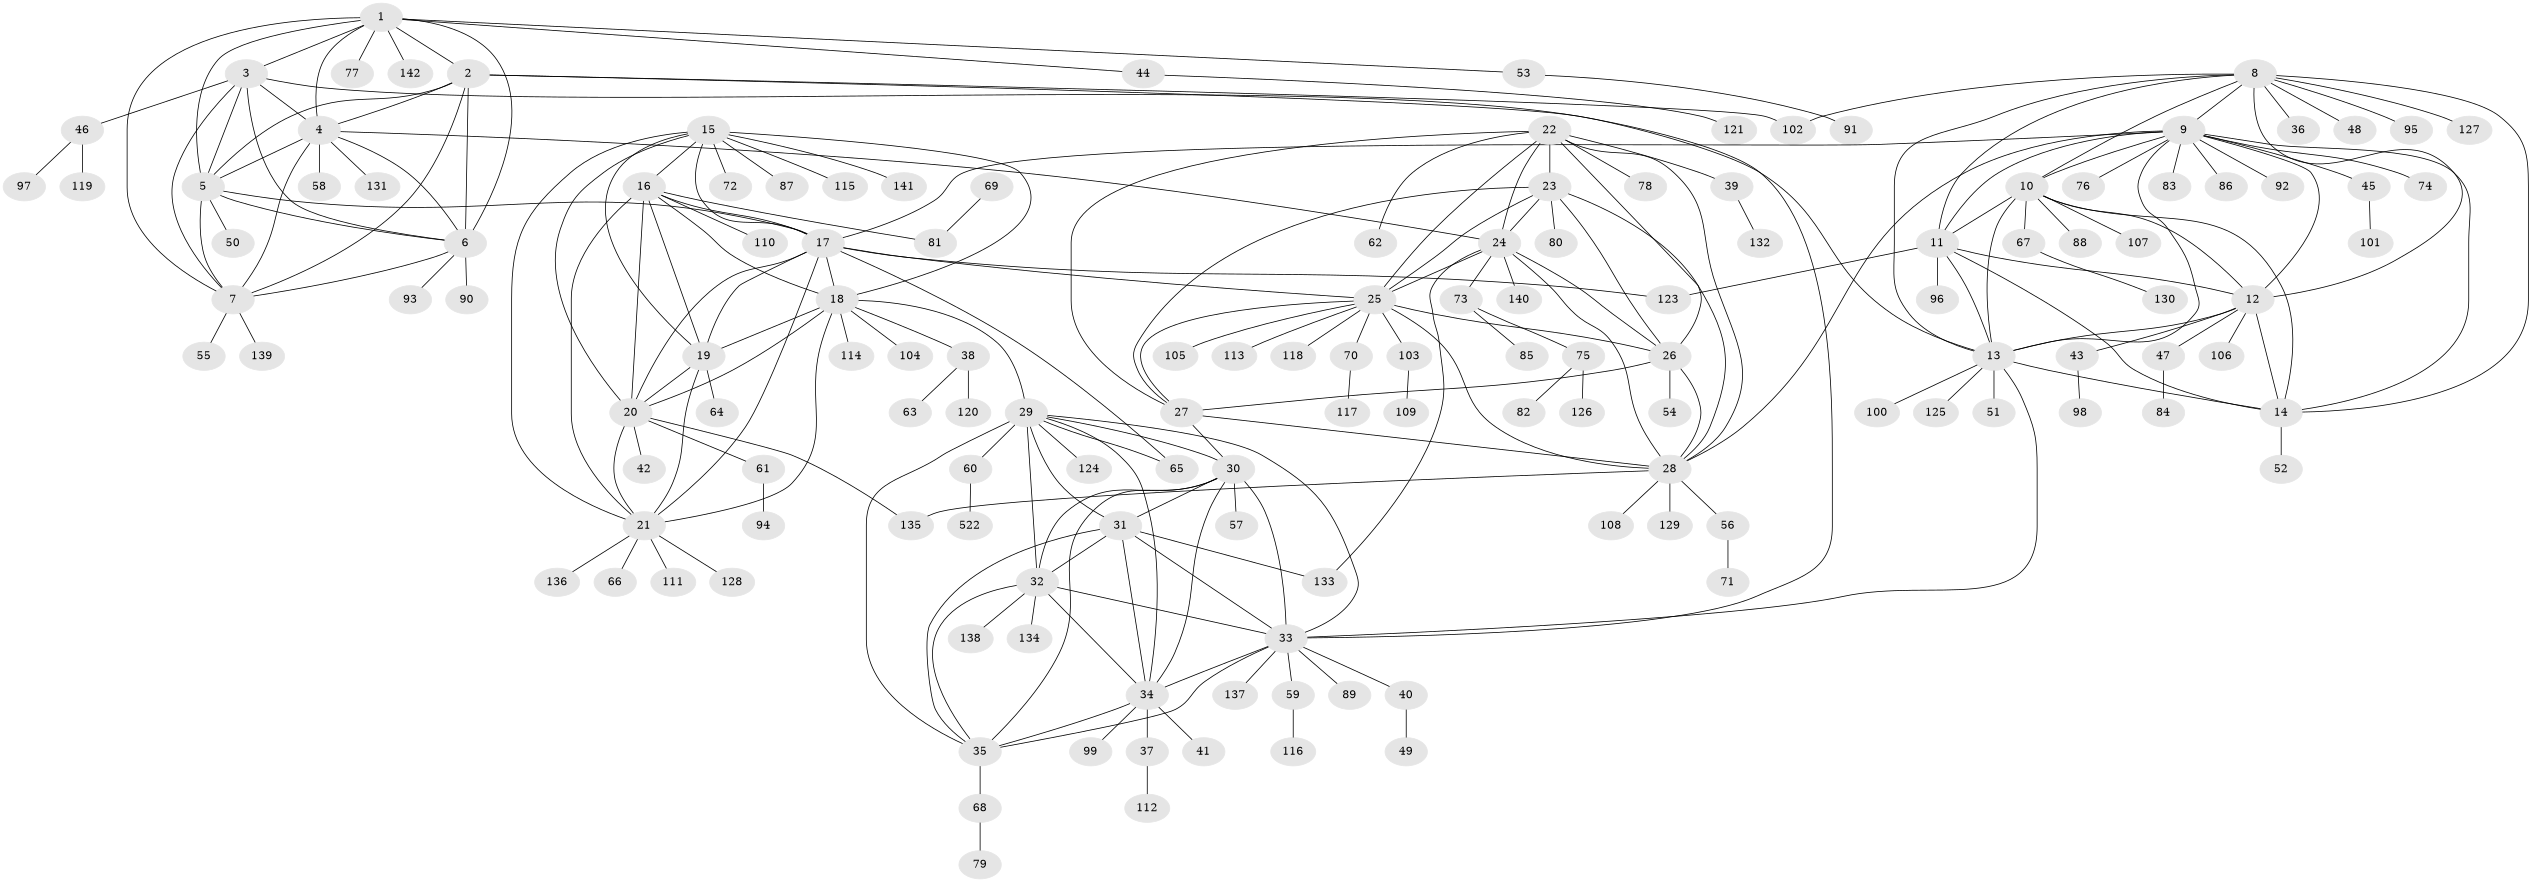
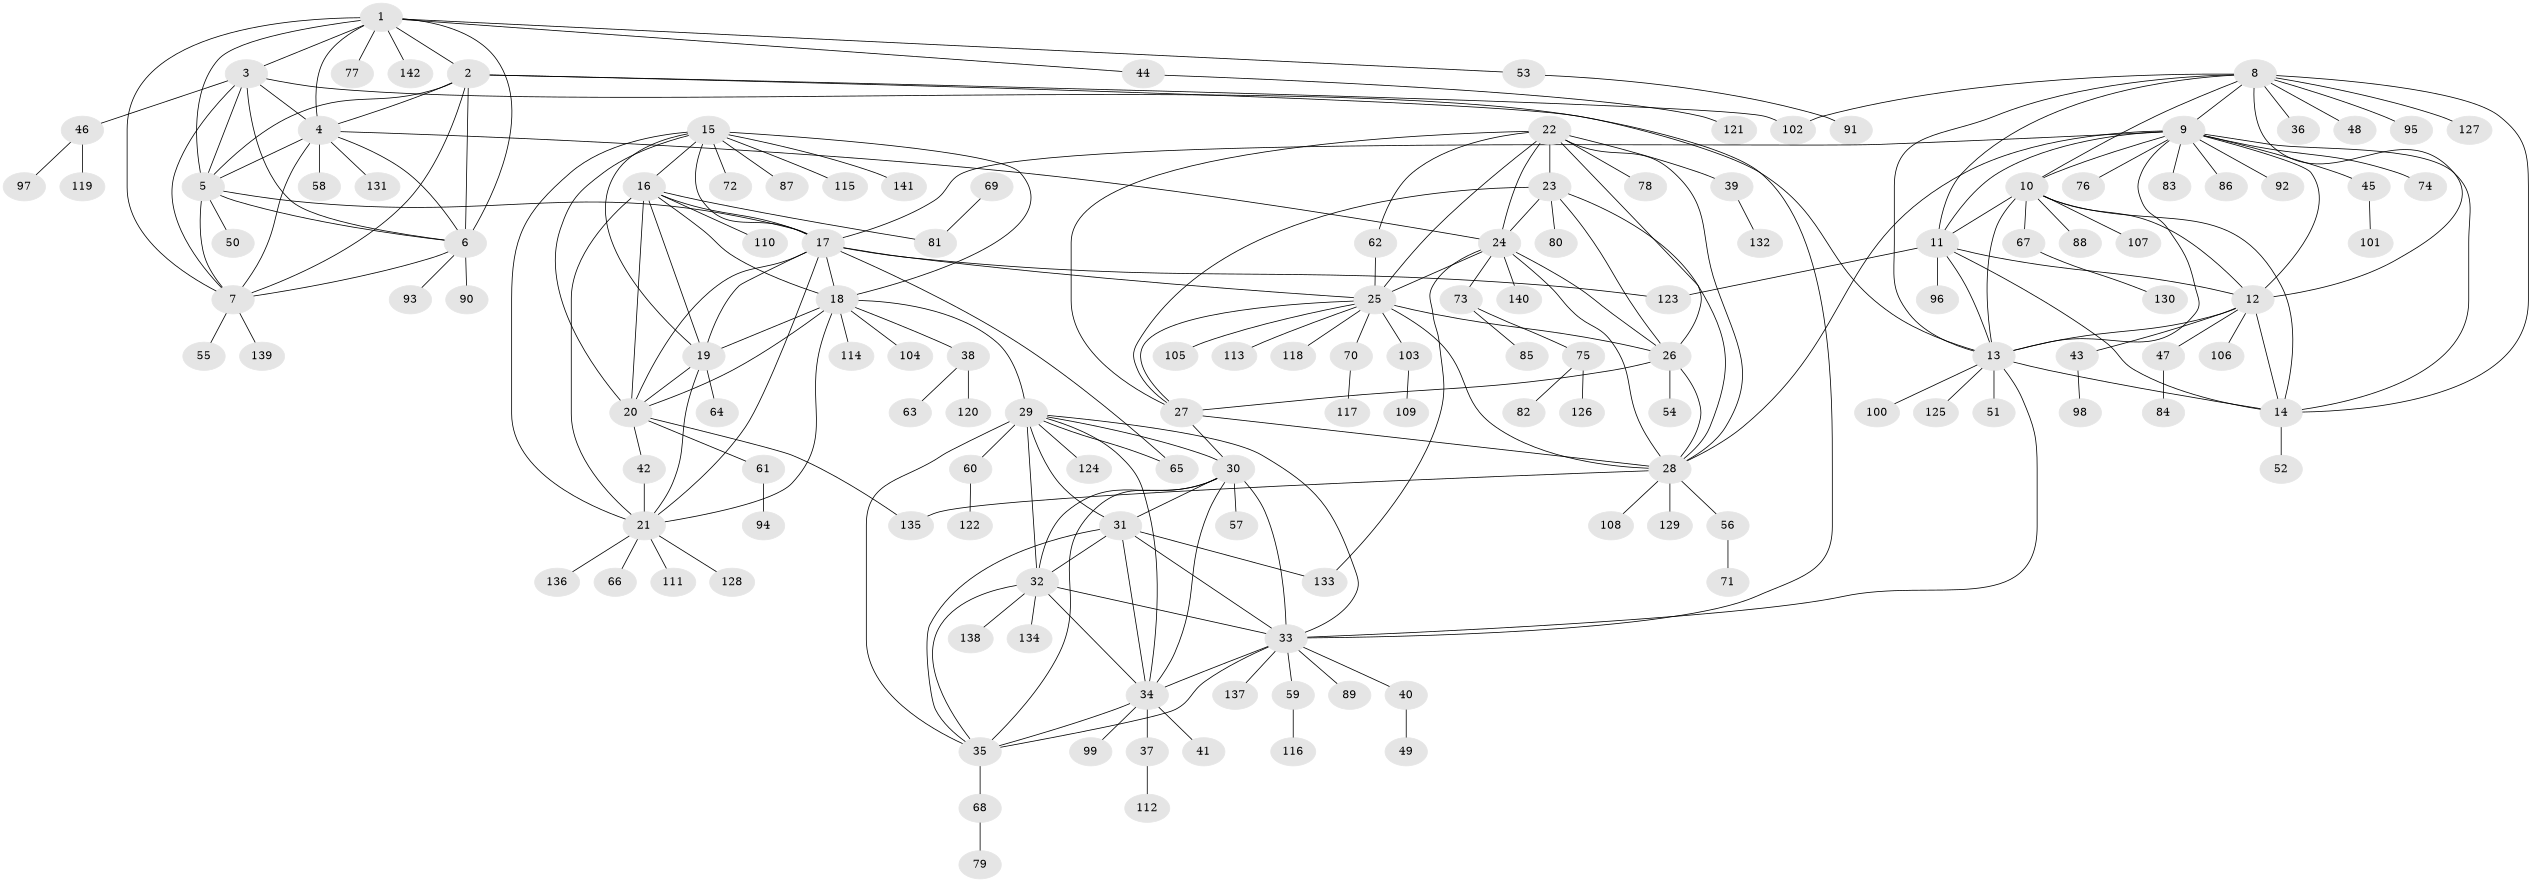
(1455, 241) -> (1375, 271)
(614, 472) -> (644, 498)
(970, 526) -> (970, 526)
